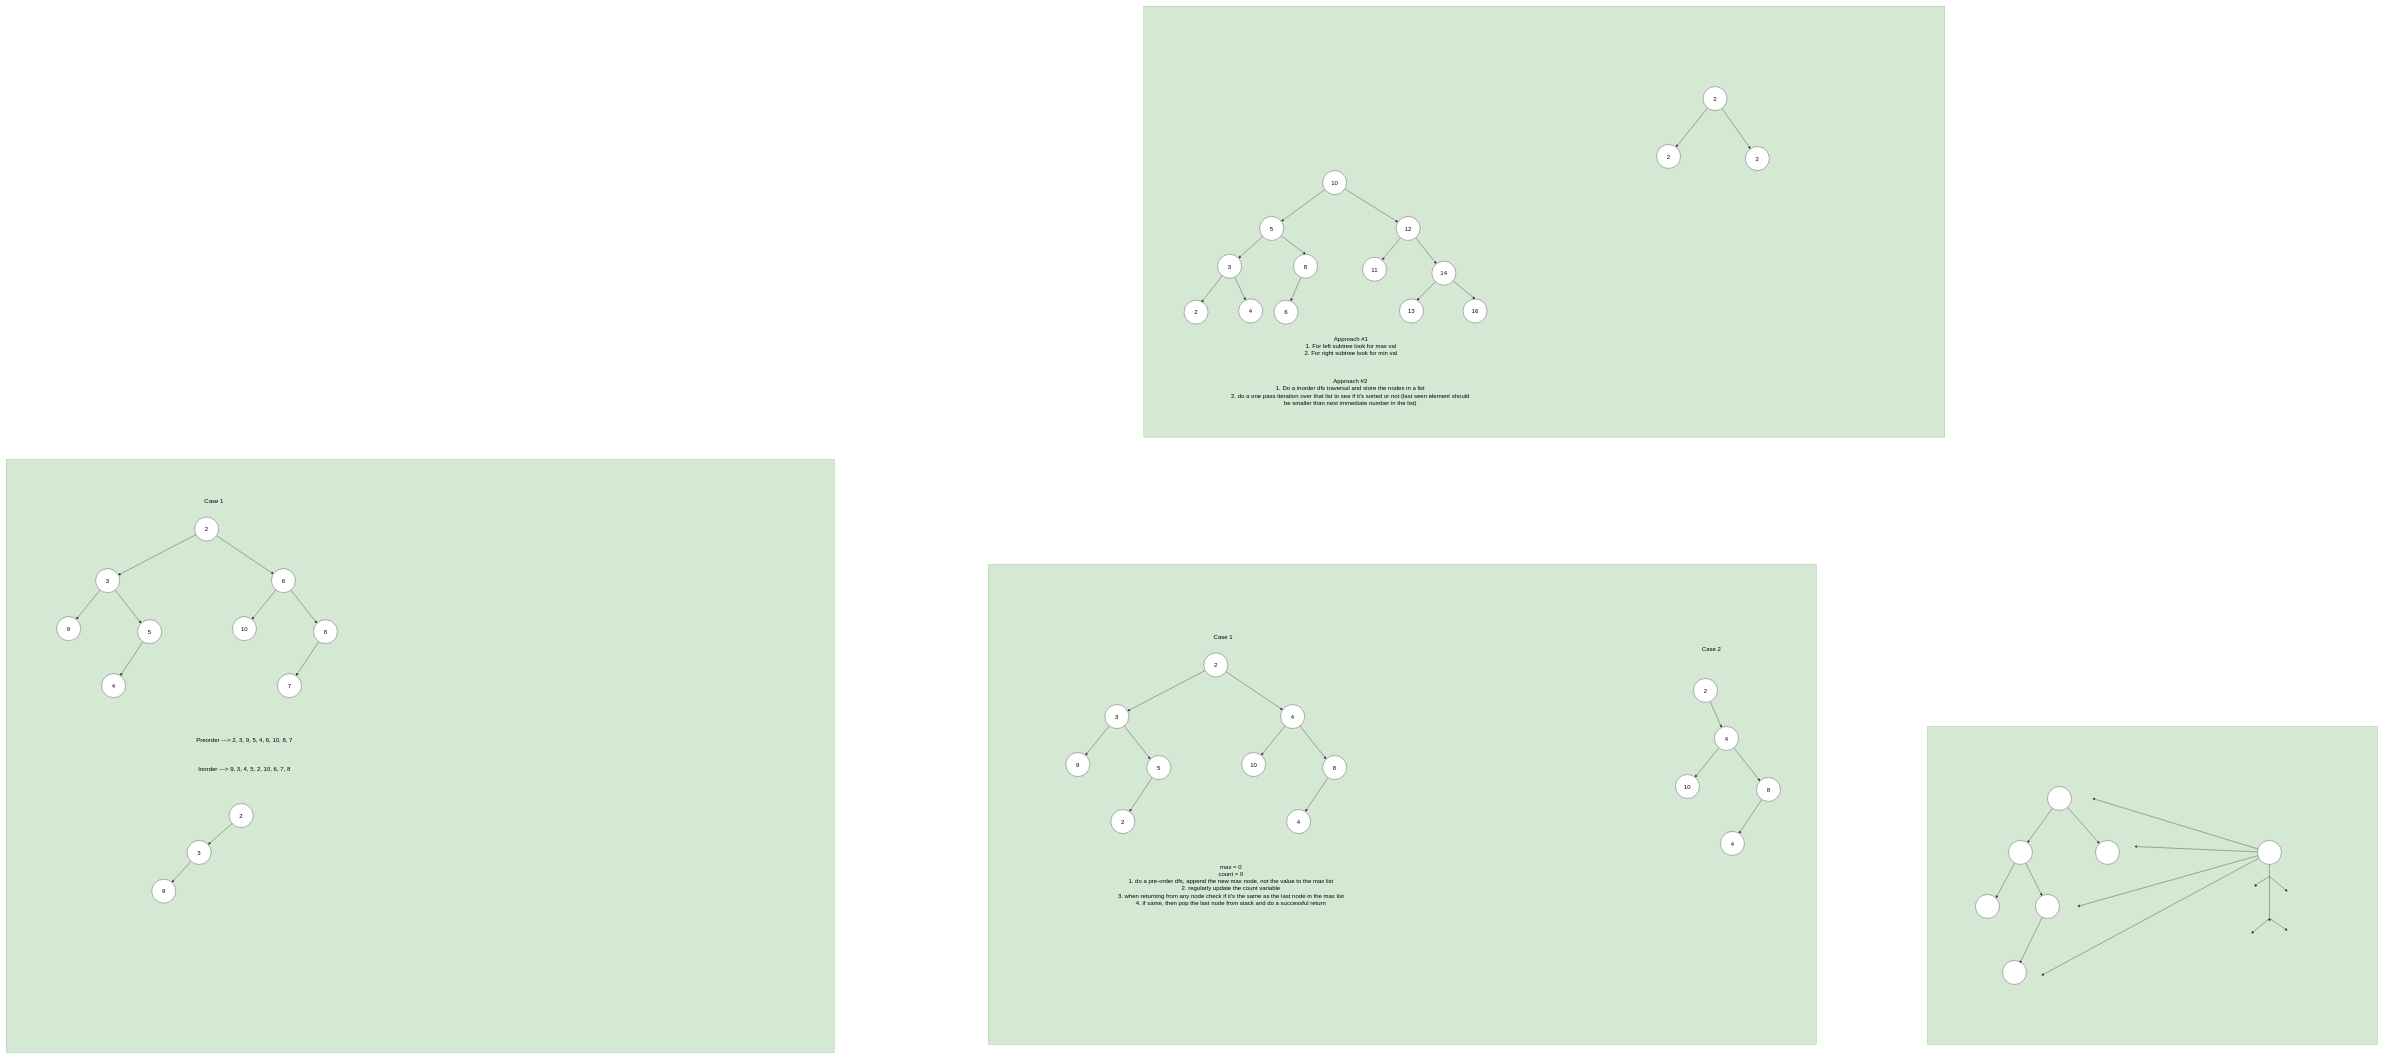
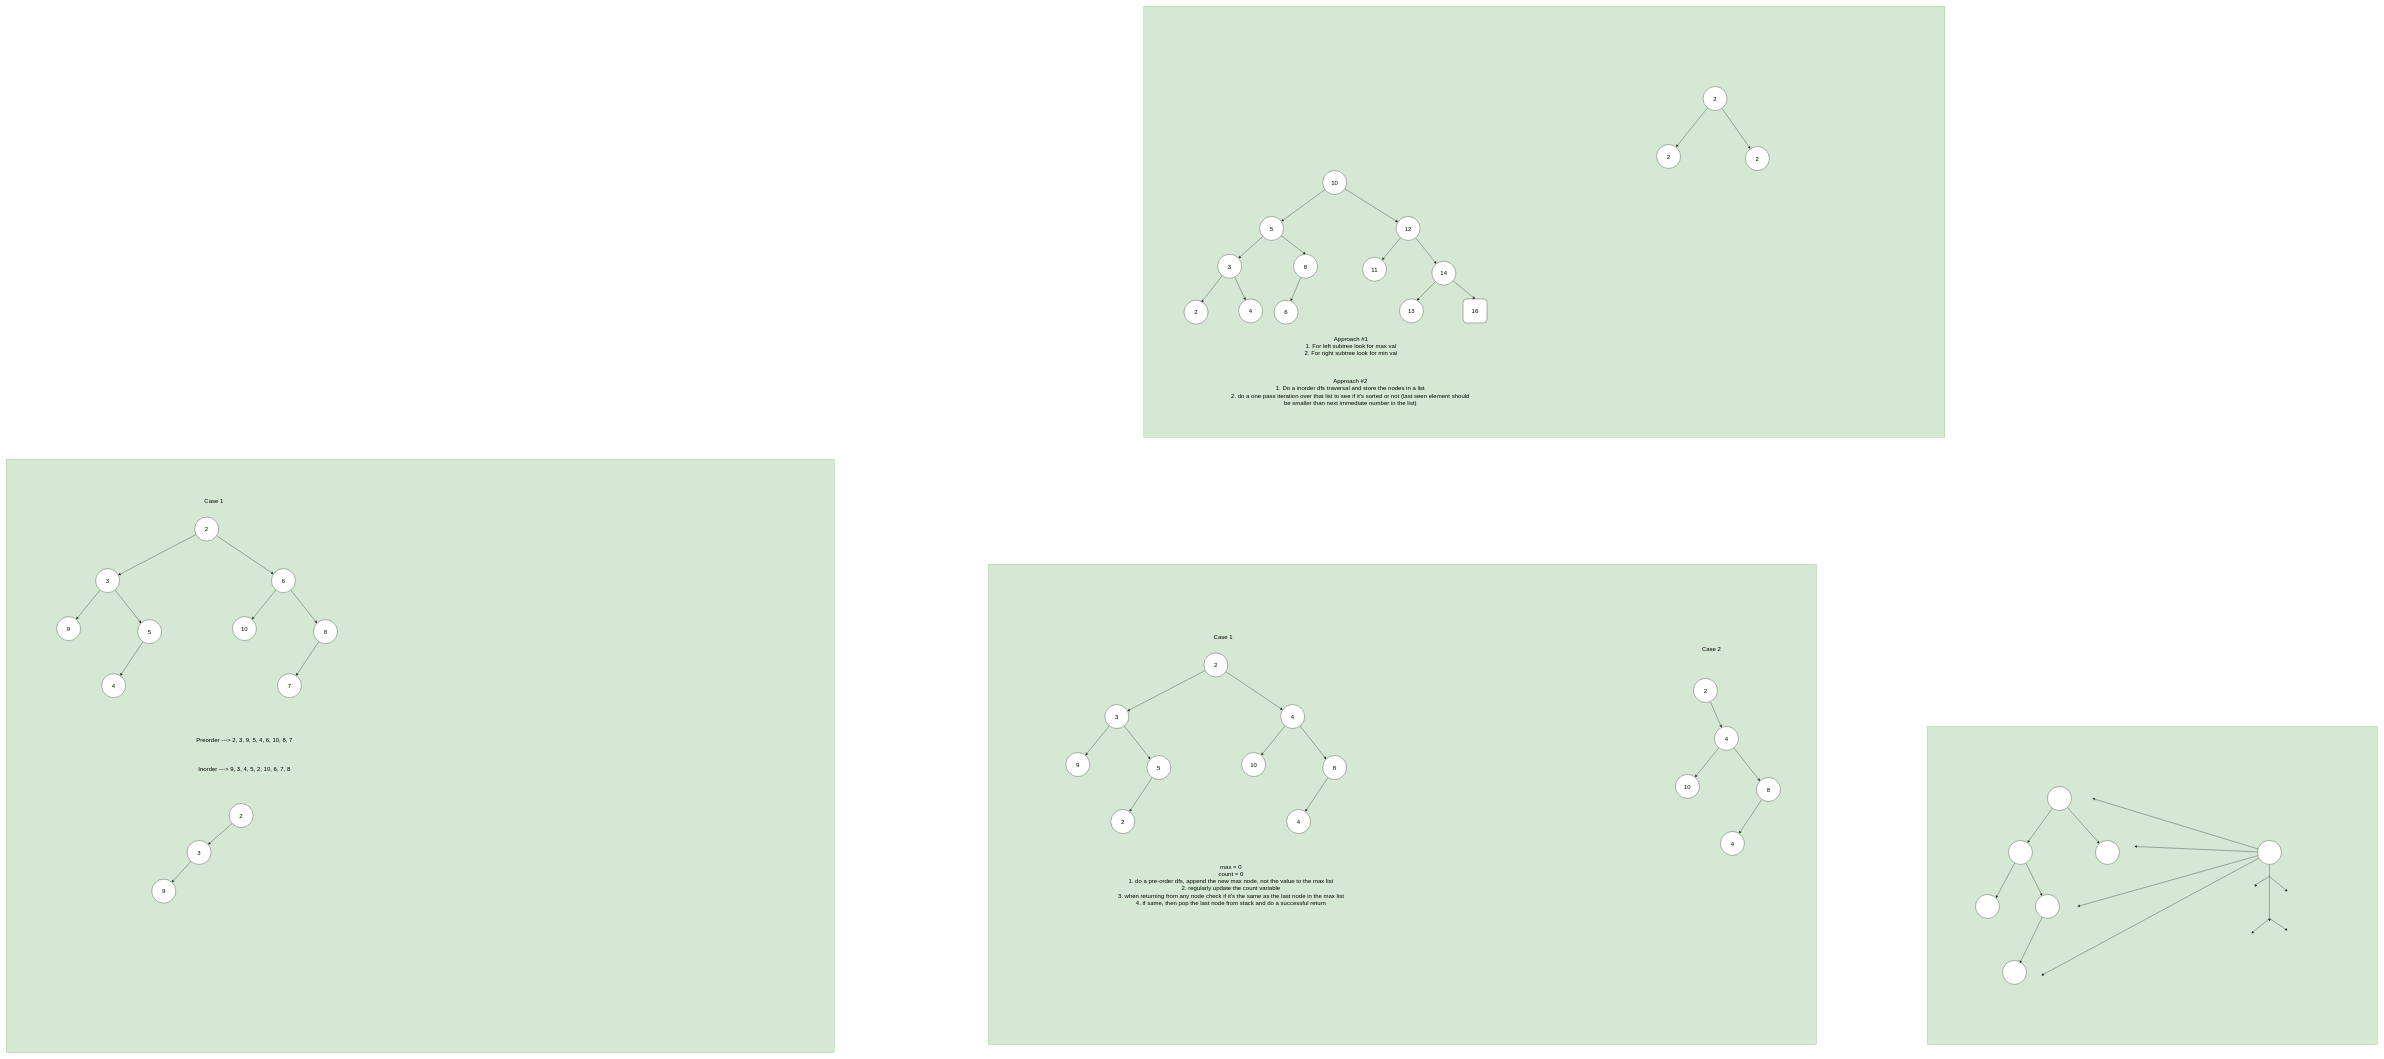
(1475, 311) -> (1475, 311)
